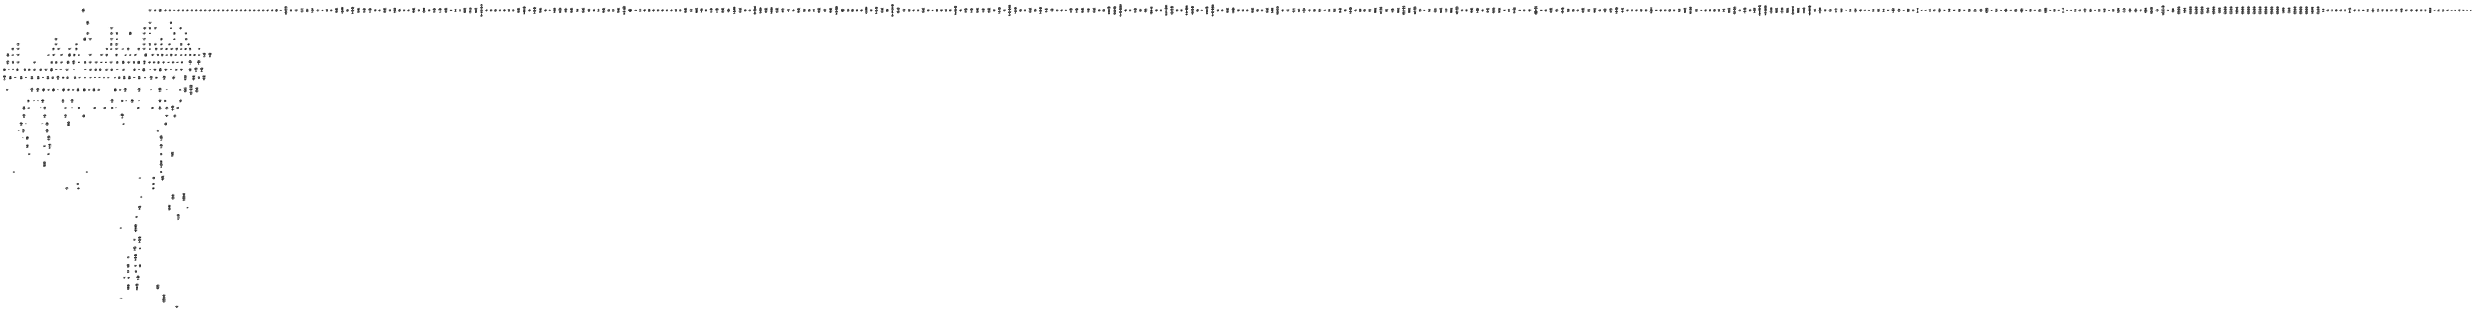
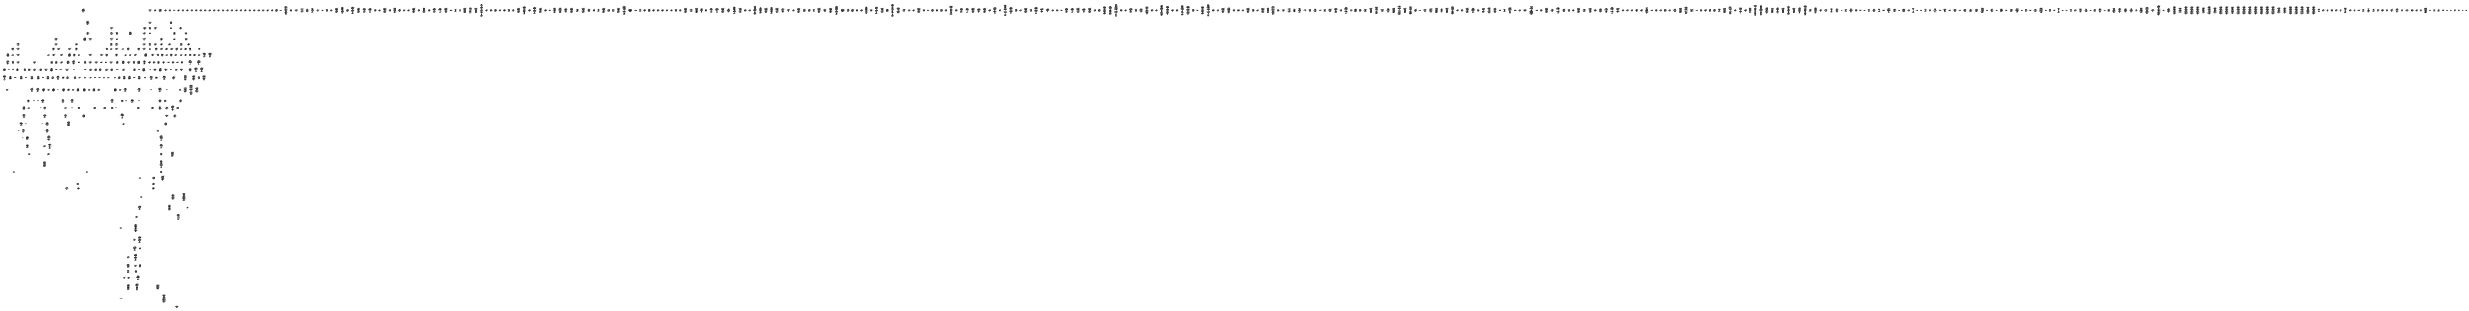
(909, 11) -> none
